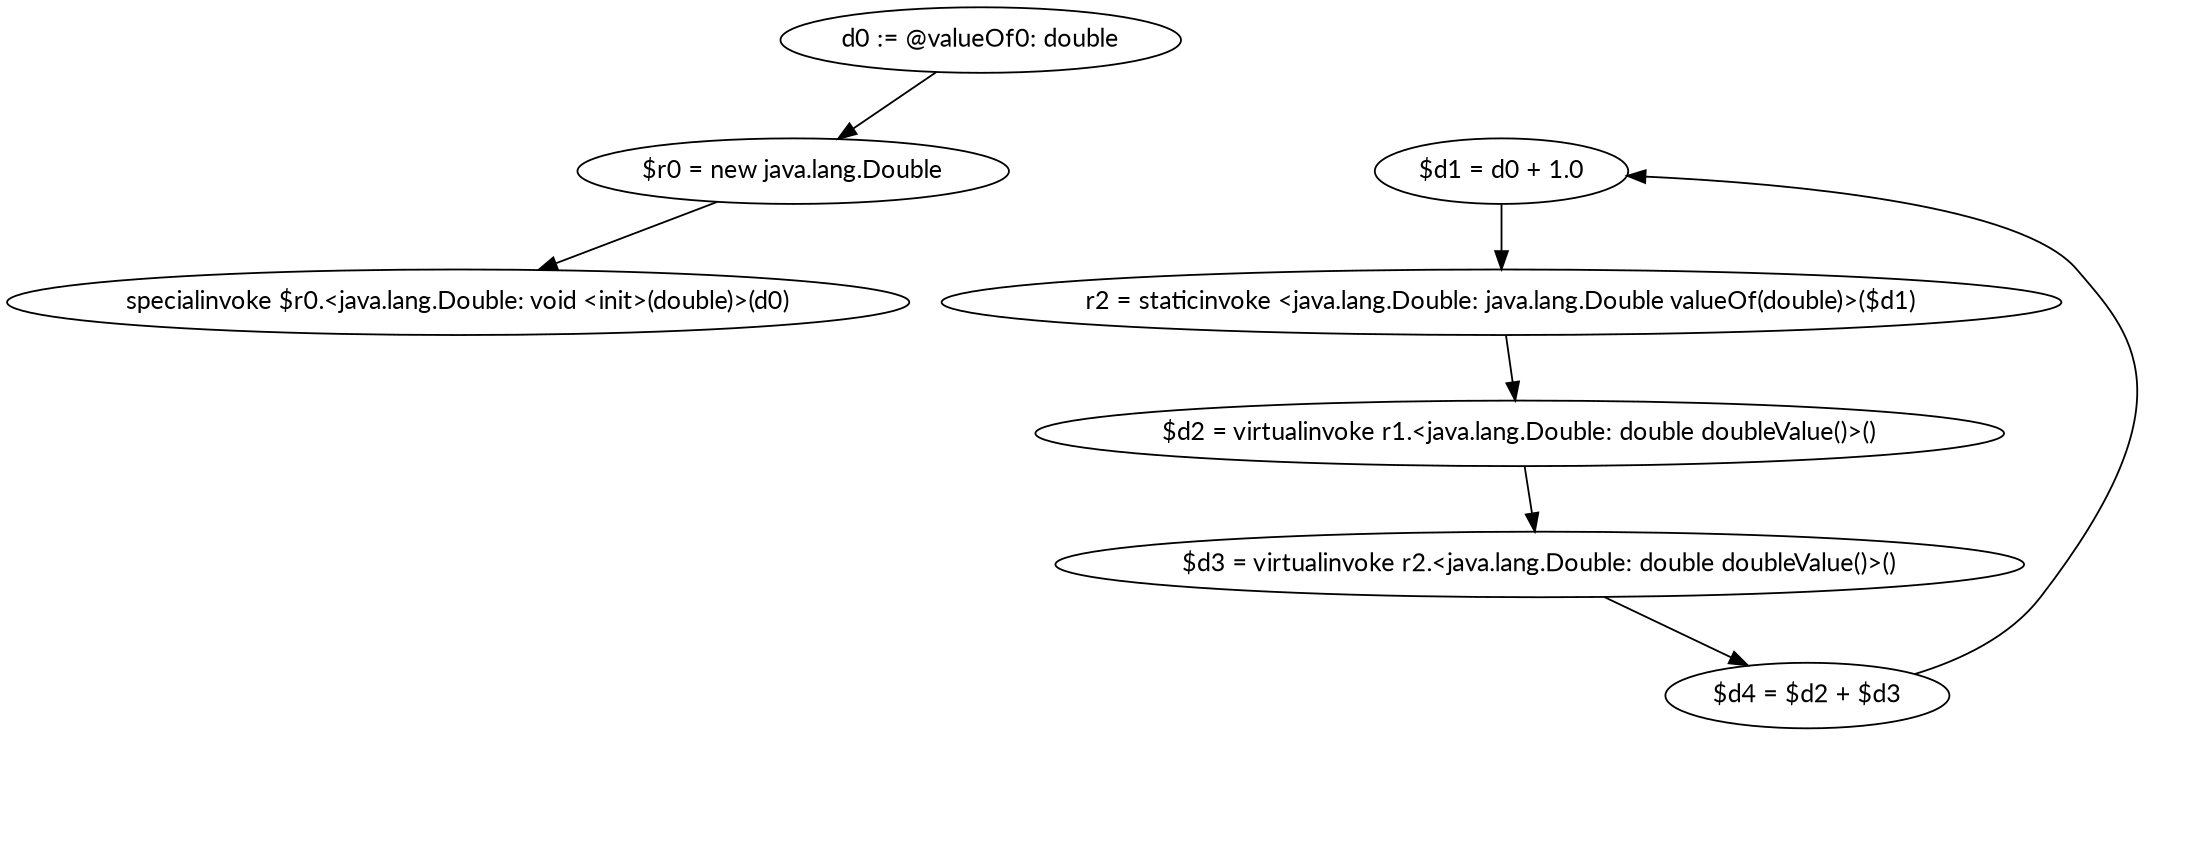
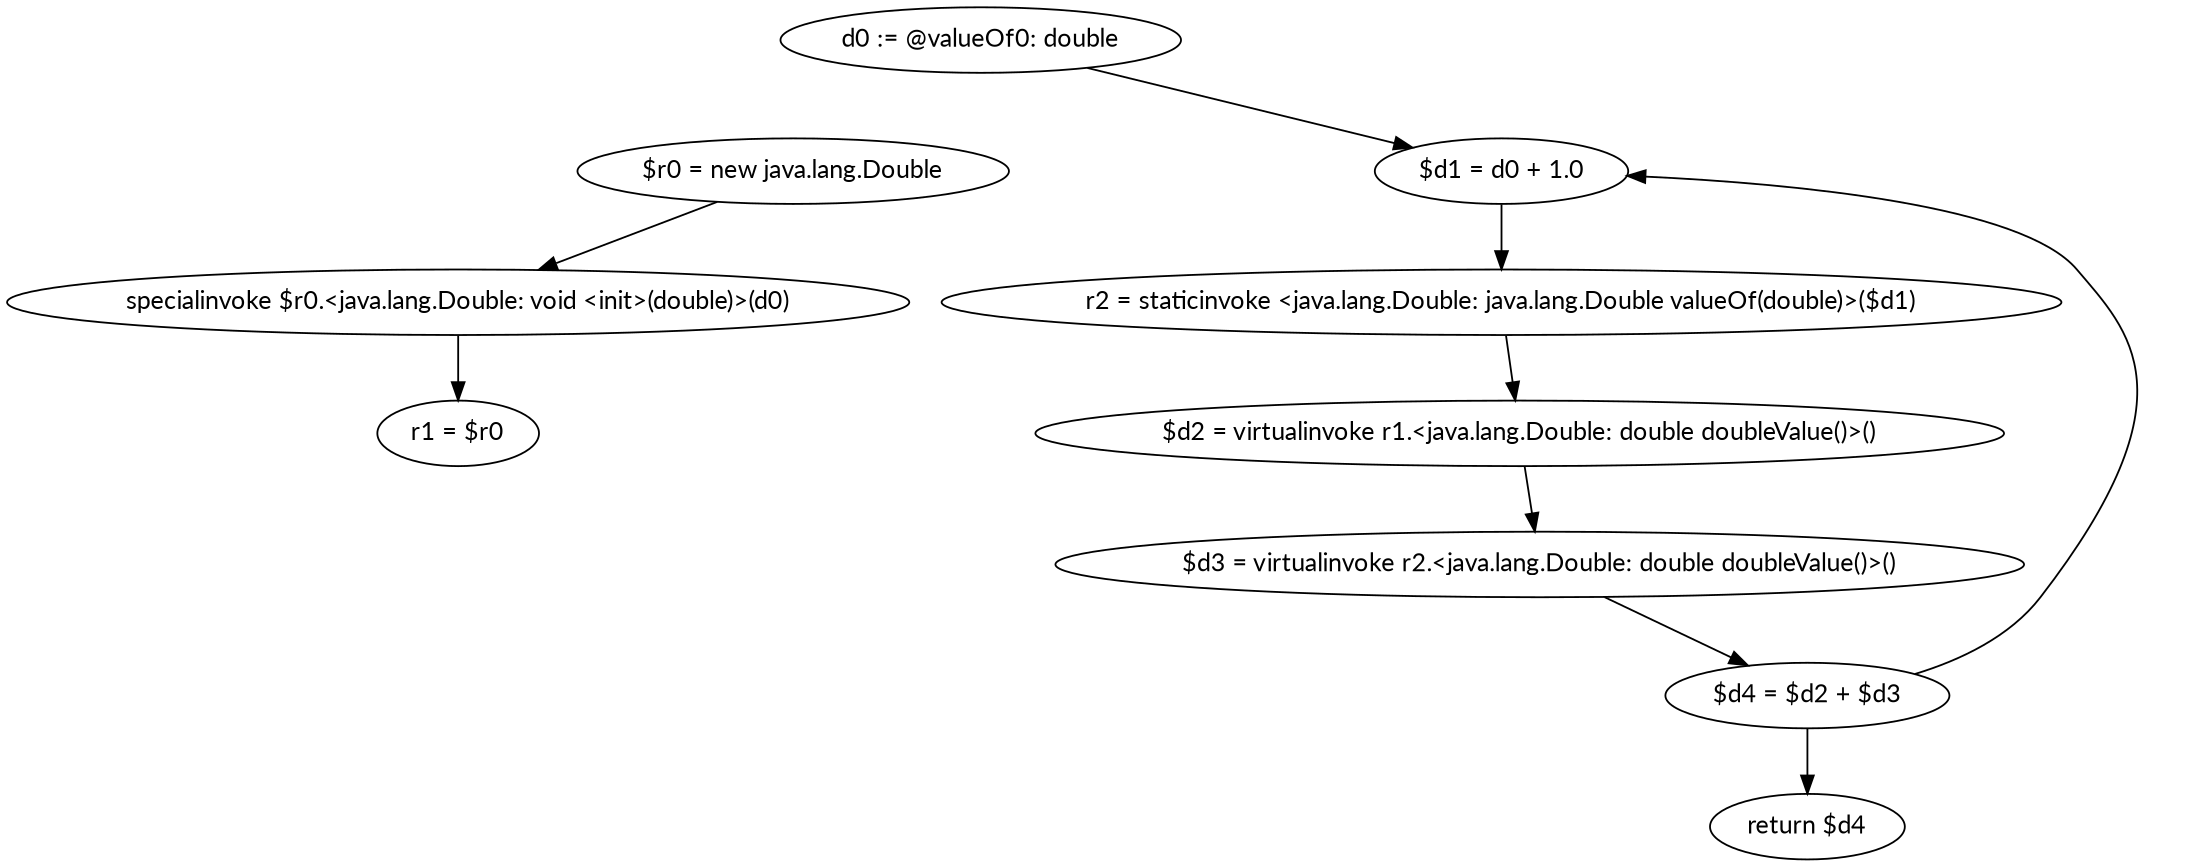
(895, 100) -> (1241, 106)
none -> (458, 433)
none -> (1807, 827)
